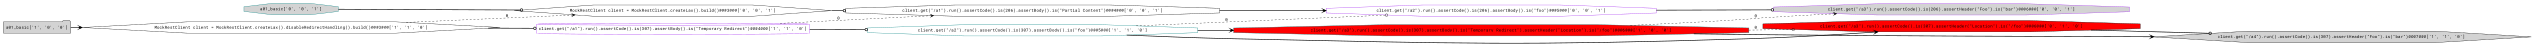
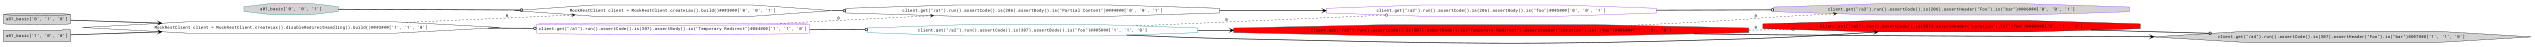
none -> (37, 19)
